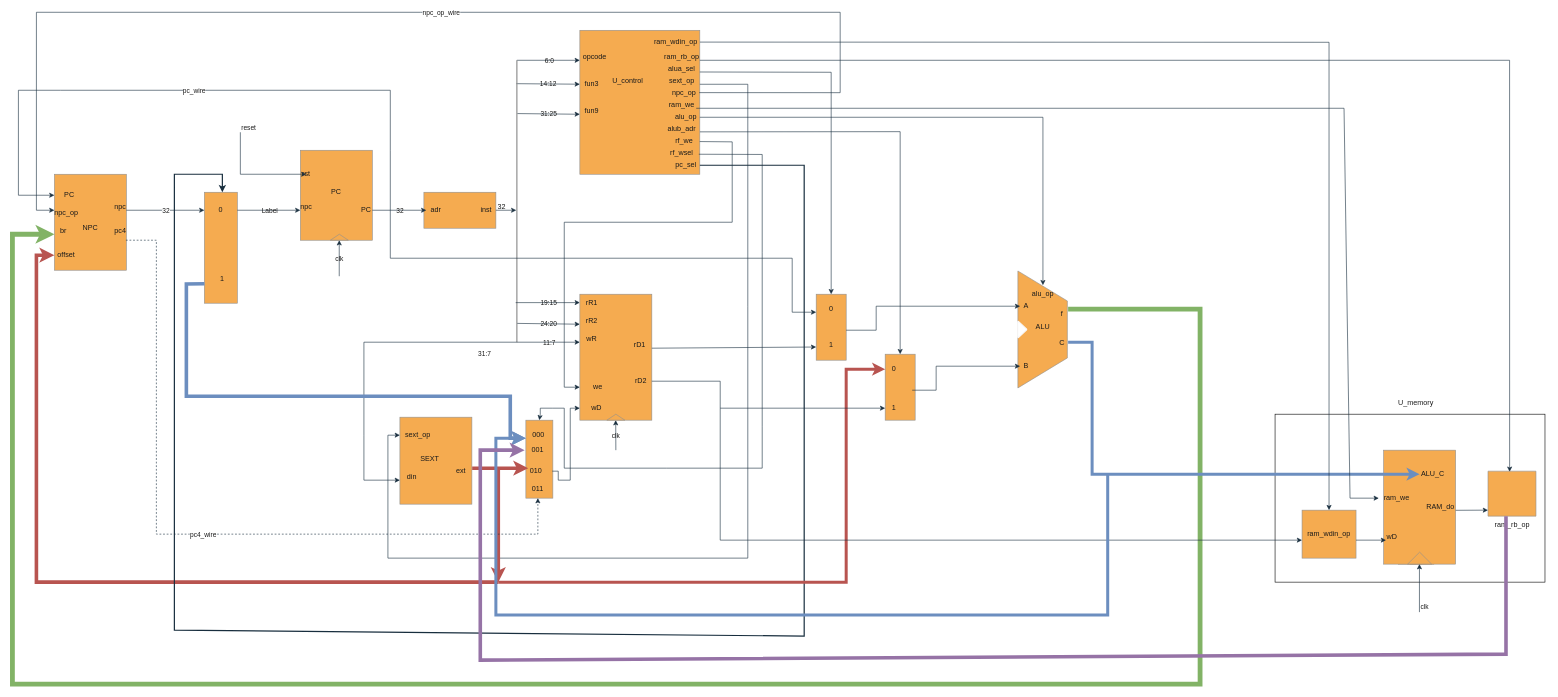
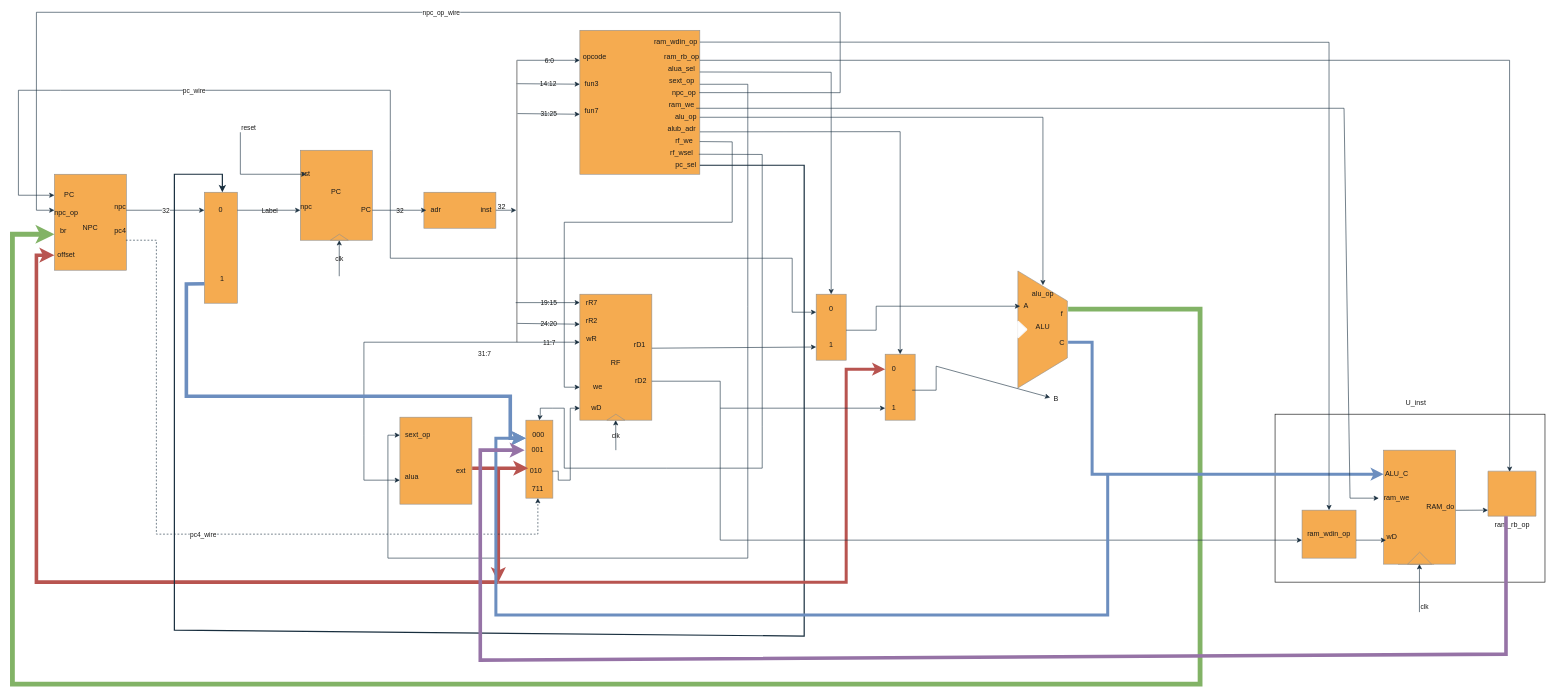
(628, 81) -> none
(592, 111) -> (592, 111)
(592, 303) -> (592, 303)
none -> (616, 363)
(1026, 366) -> (1056, 399)
(1416, 403) -> (1416, 403)
(430, 459) -> none
(1433, 474) -> (1397, 474)
(412, 477) -> (412, 477)
(538, 489) -> (538, 489)
